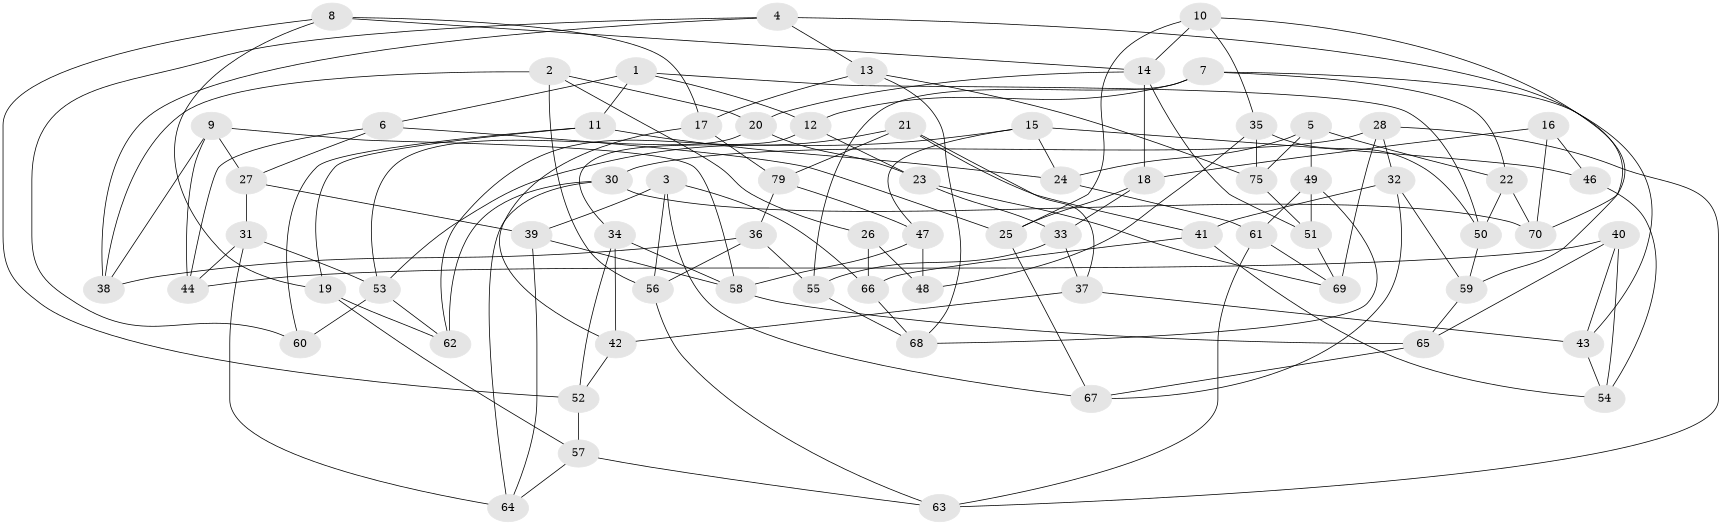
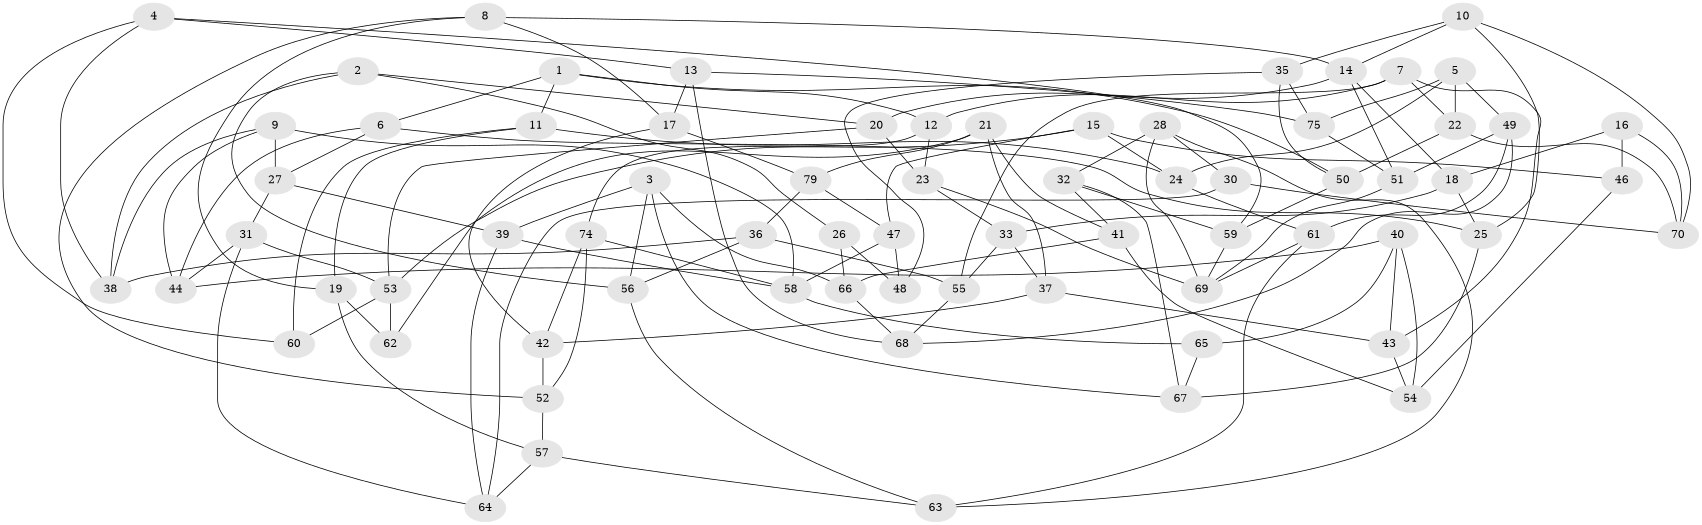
(482, 219) -> none
(615, 235) -> (586, 235)
(1445, 317) -> (1214, 267)
